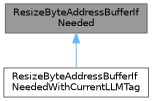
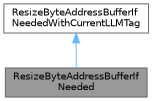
(76, 55) -> (76, 55)
